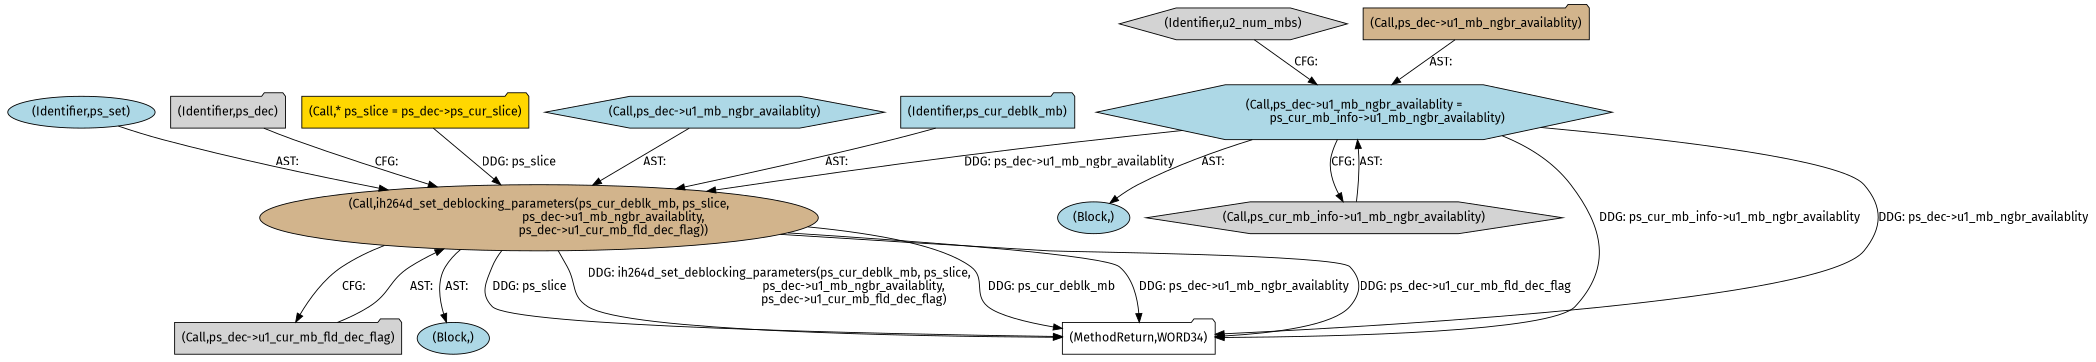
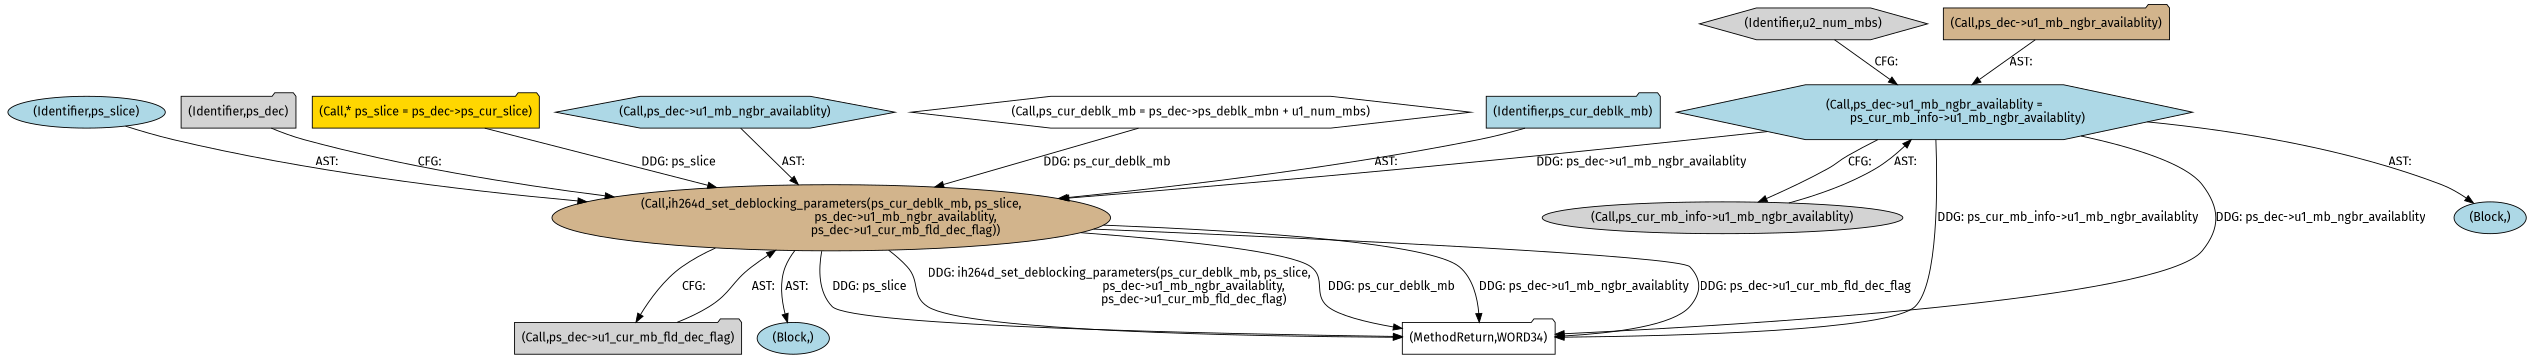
(81, 112) -> (87, 112)
none -> (1191, 112)
(1354, 218) -> (1722, 218)
